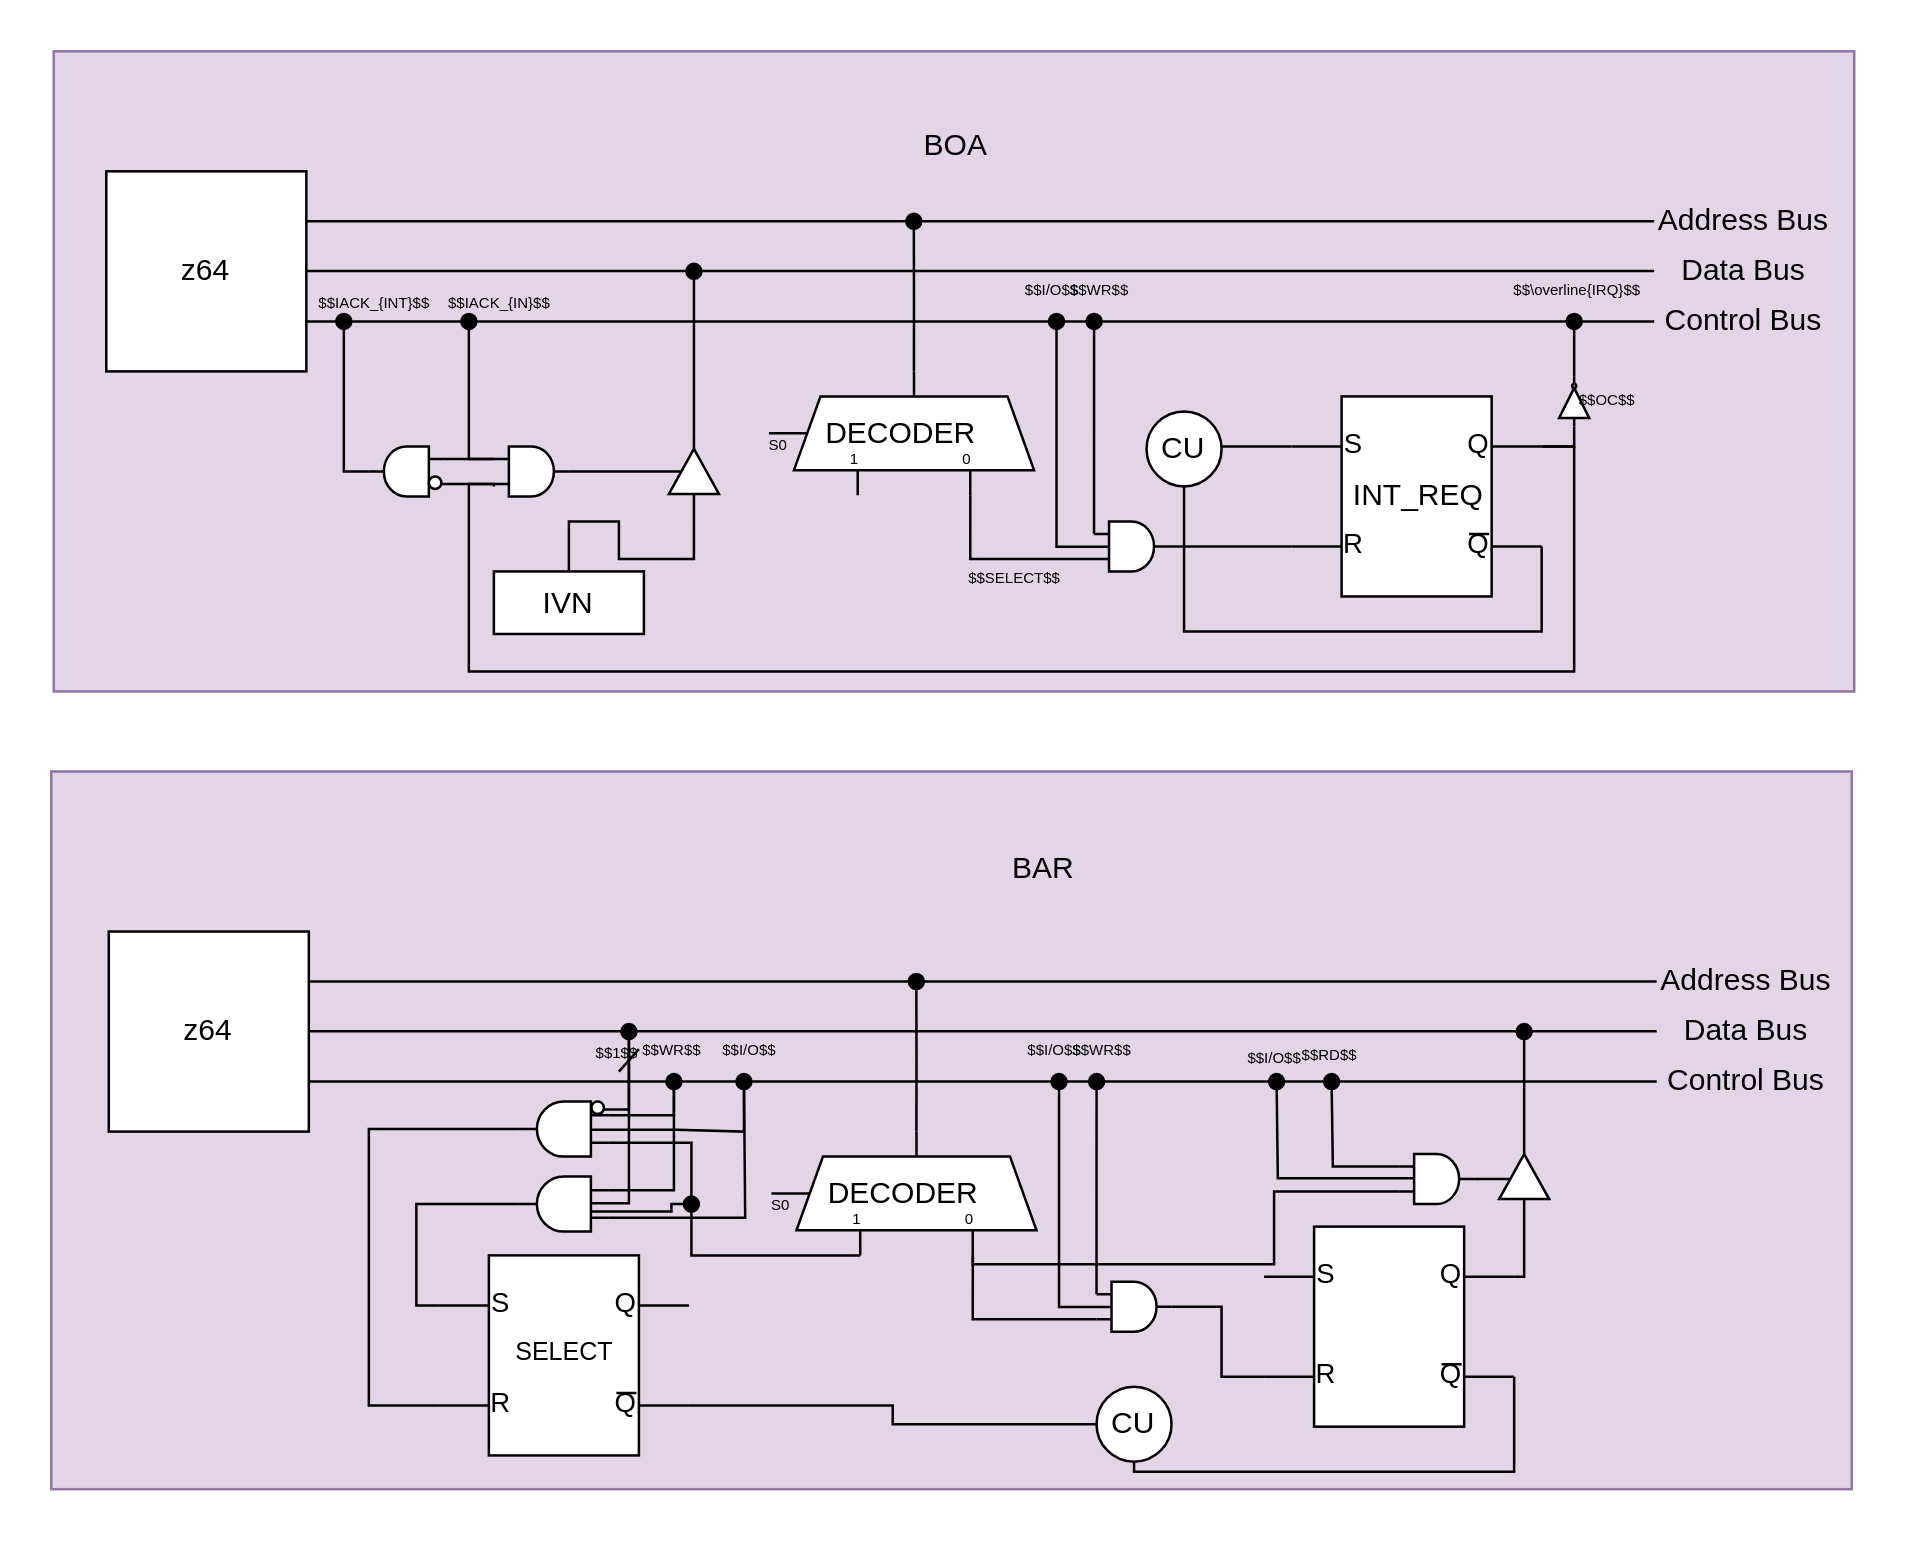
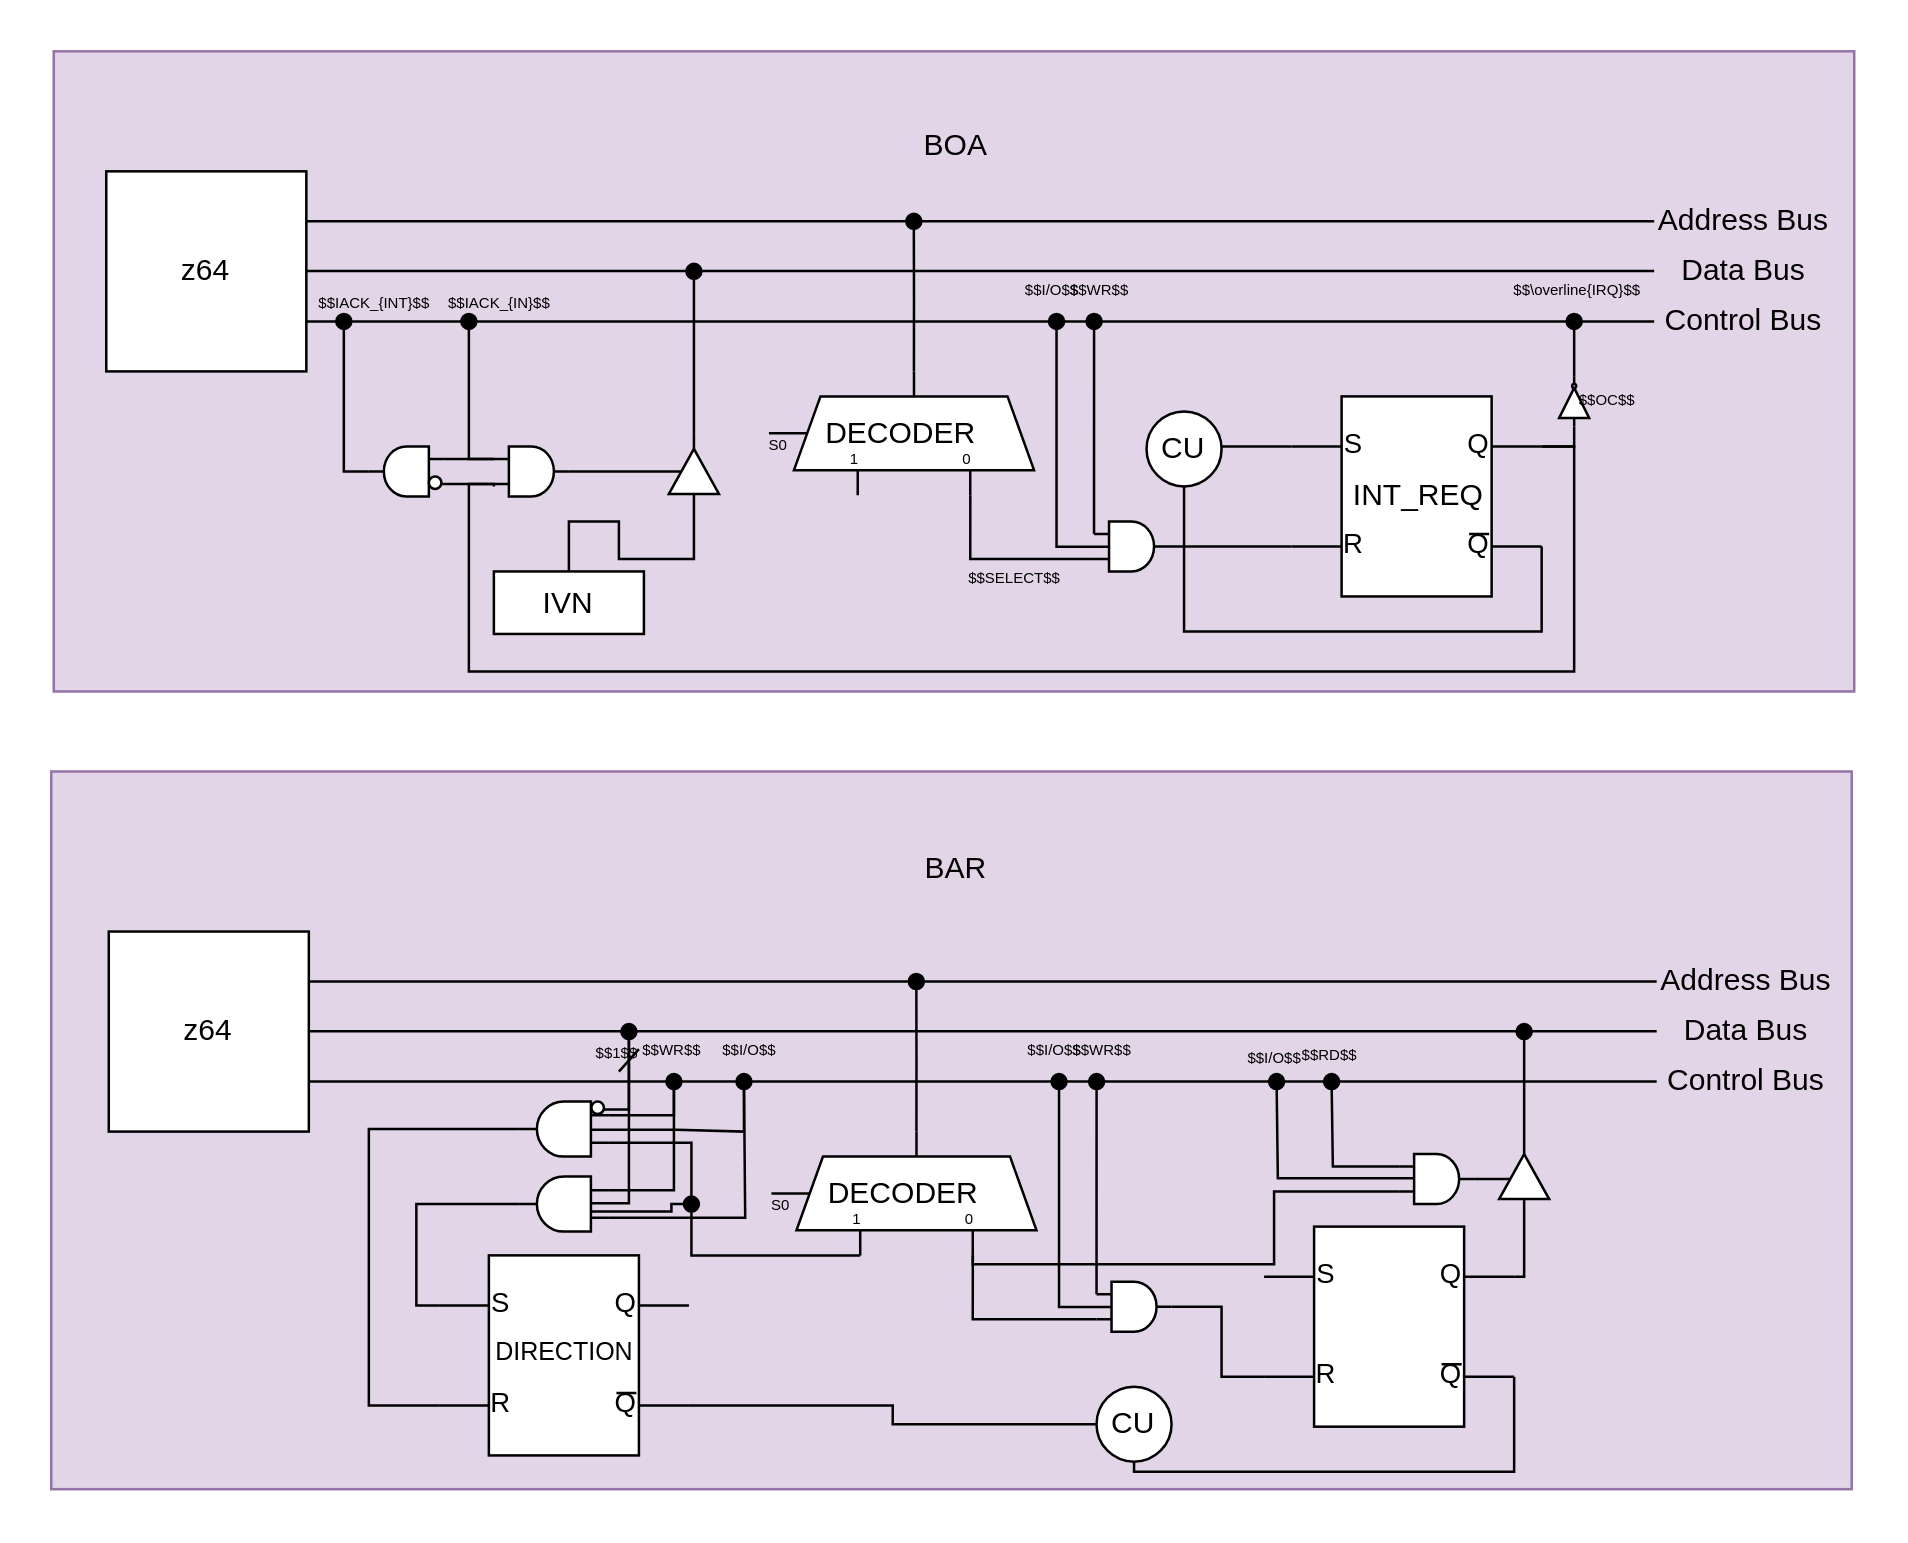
(1044, 869) -> (956, 869)
(565, 1351) -> (565, 1351)
